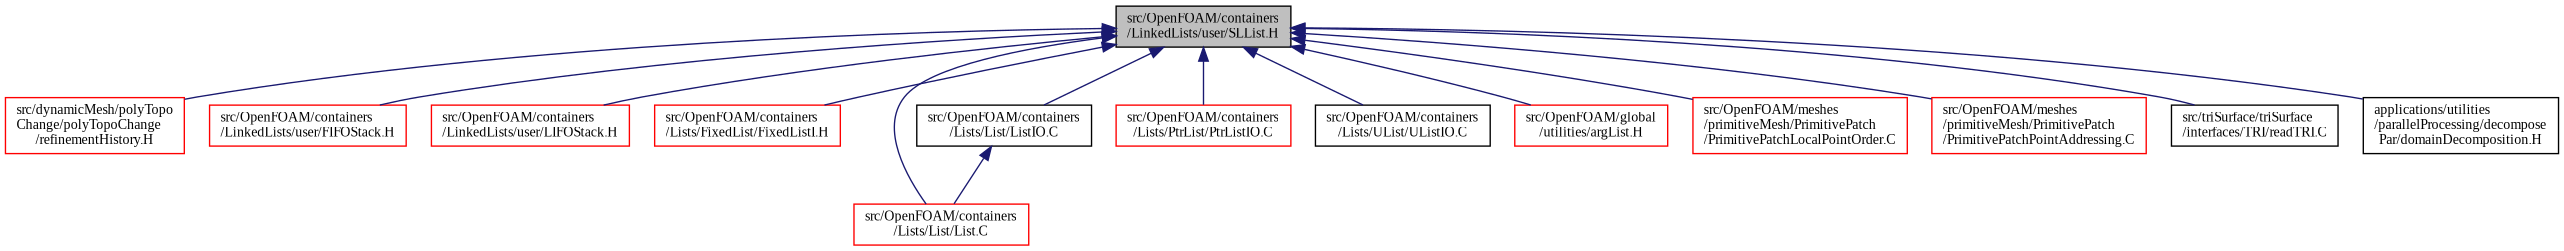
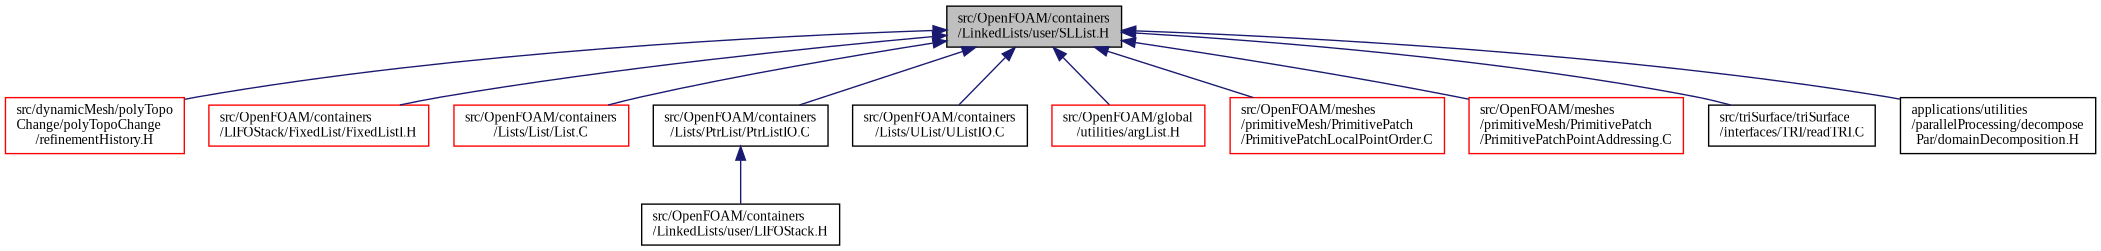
(852, 65) -> (741, 182)
(308, 126) -> none
(530, 126) -> (741, 225)
(747, 126) -> (319, 126)
(1004, 126) -> none
(1203, 126) -> (741, 126)
